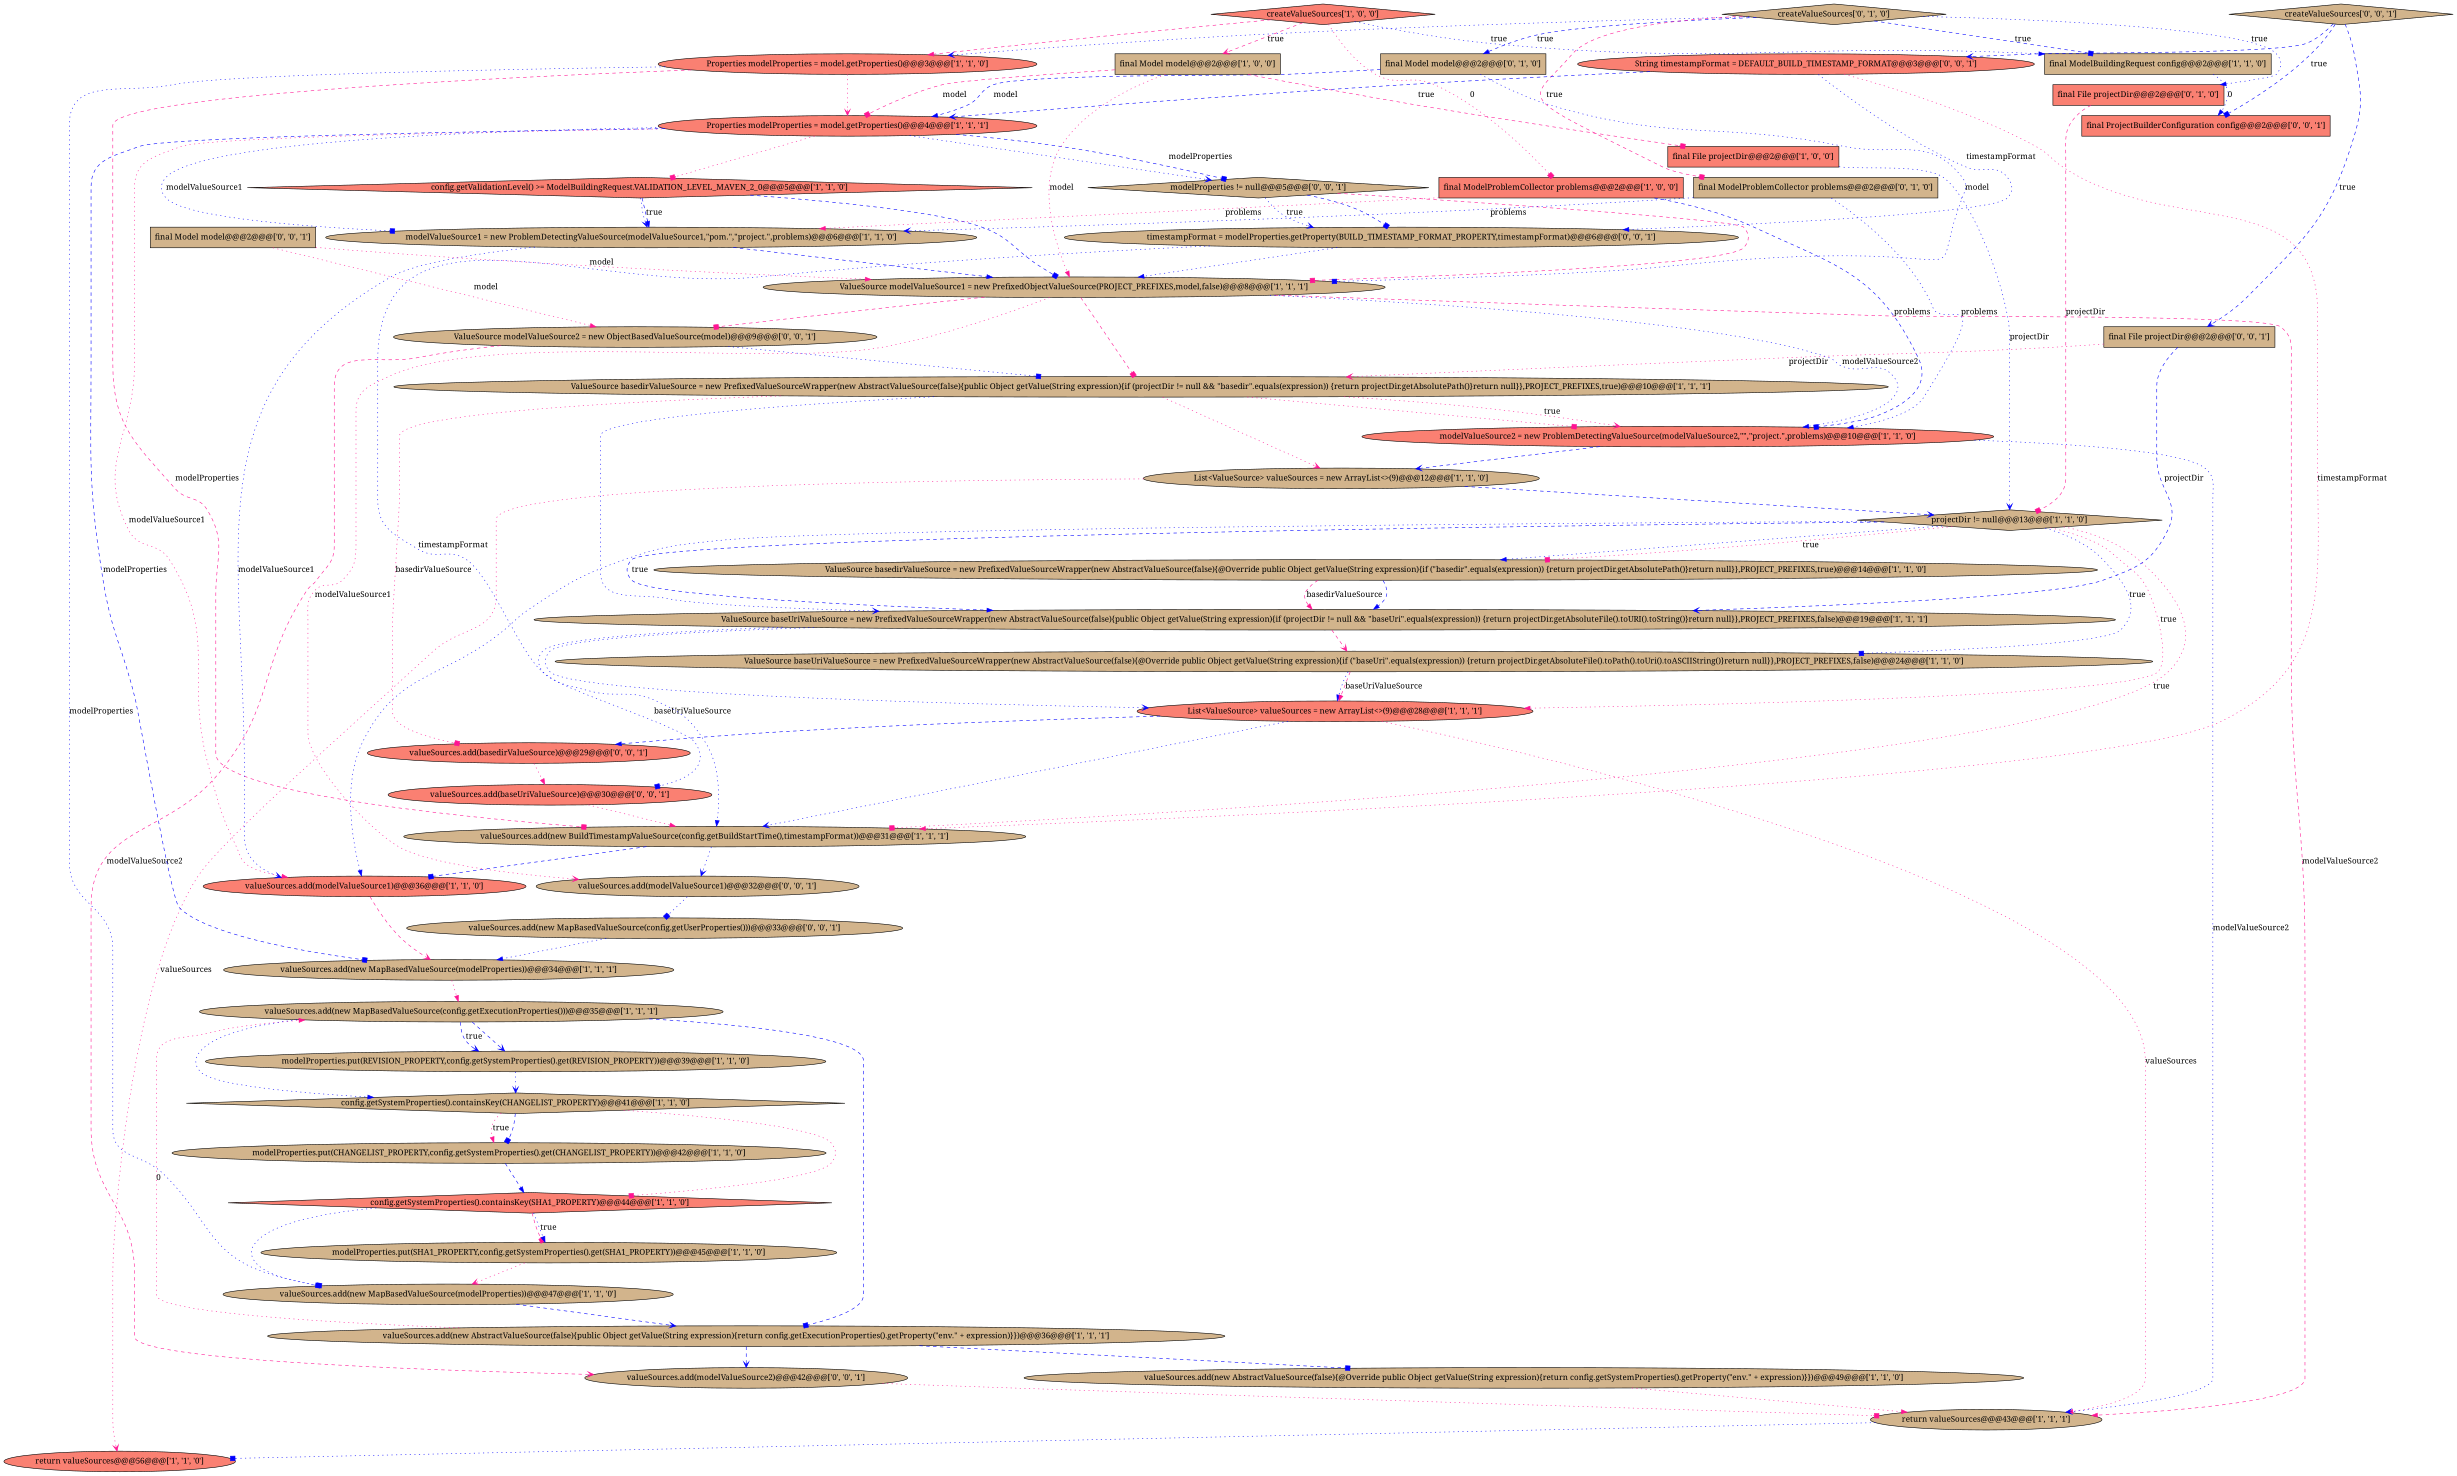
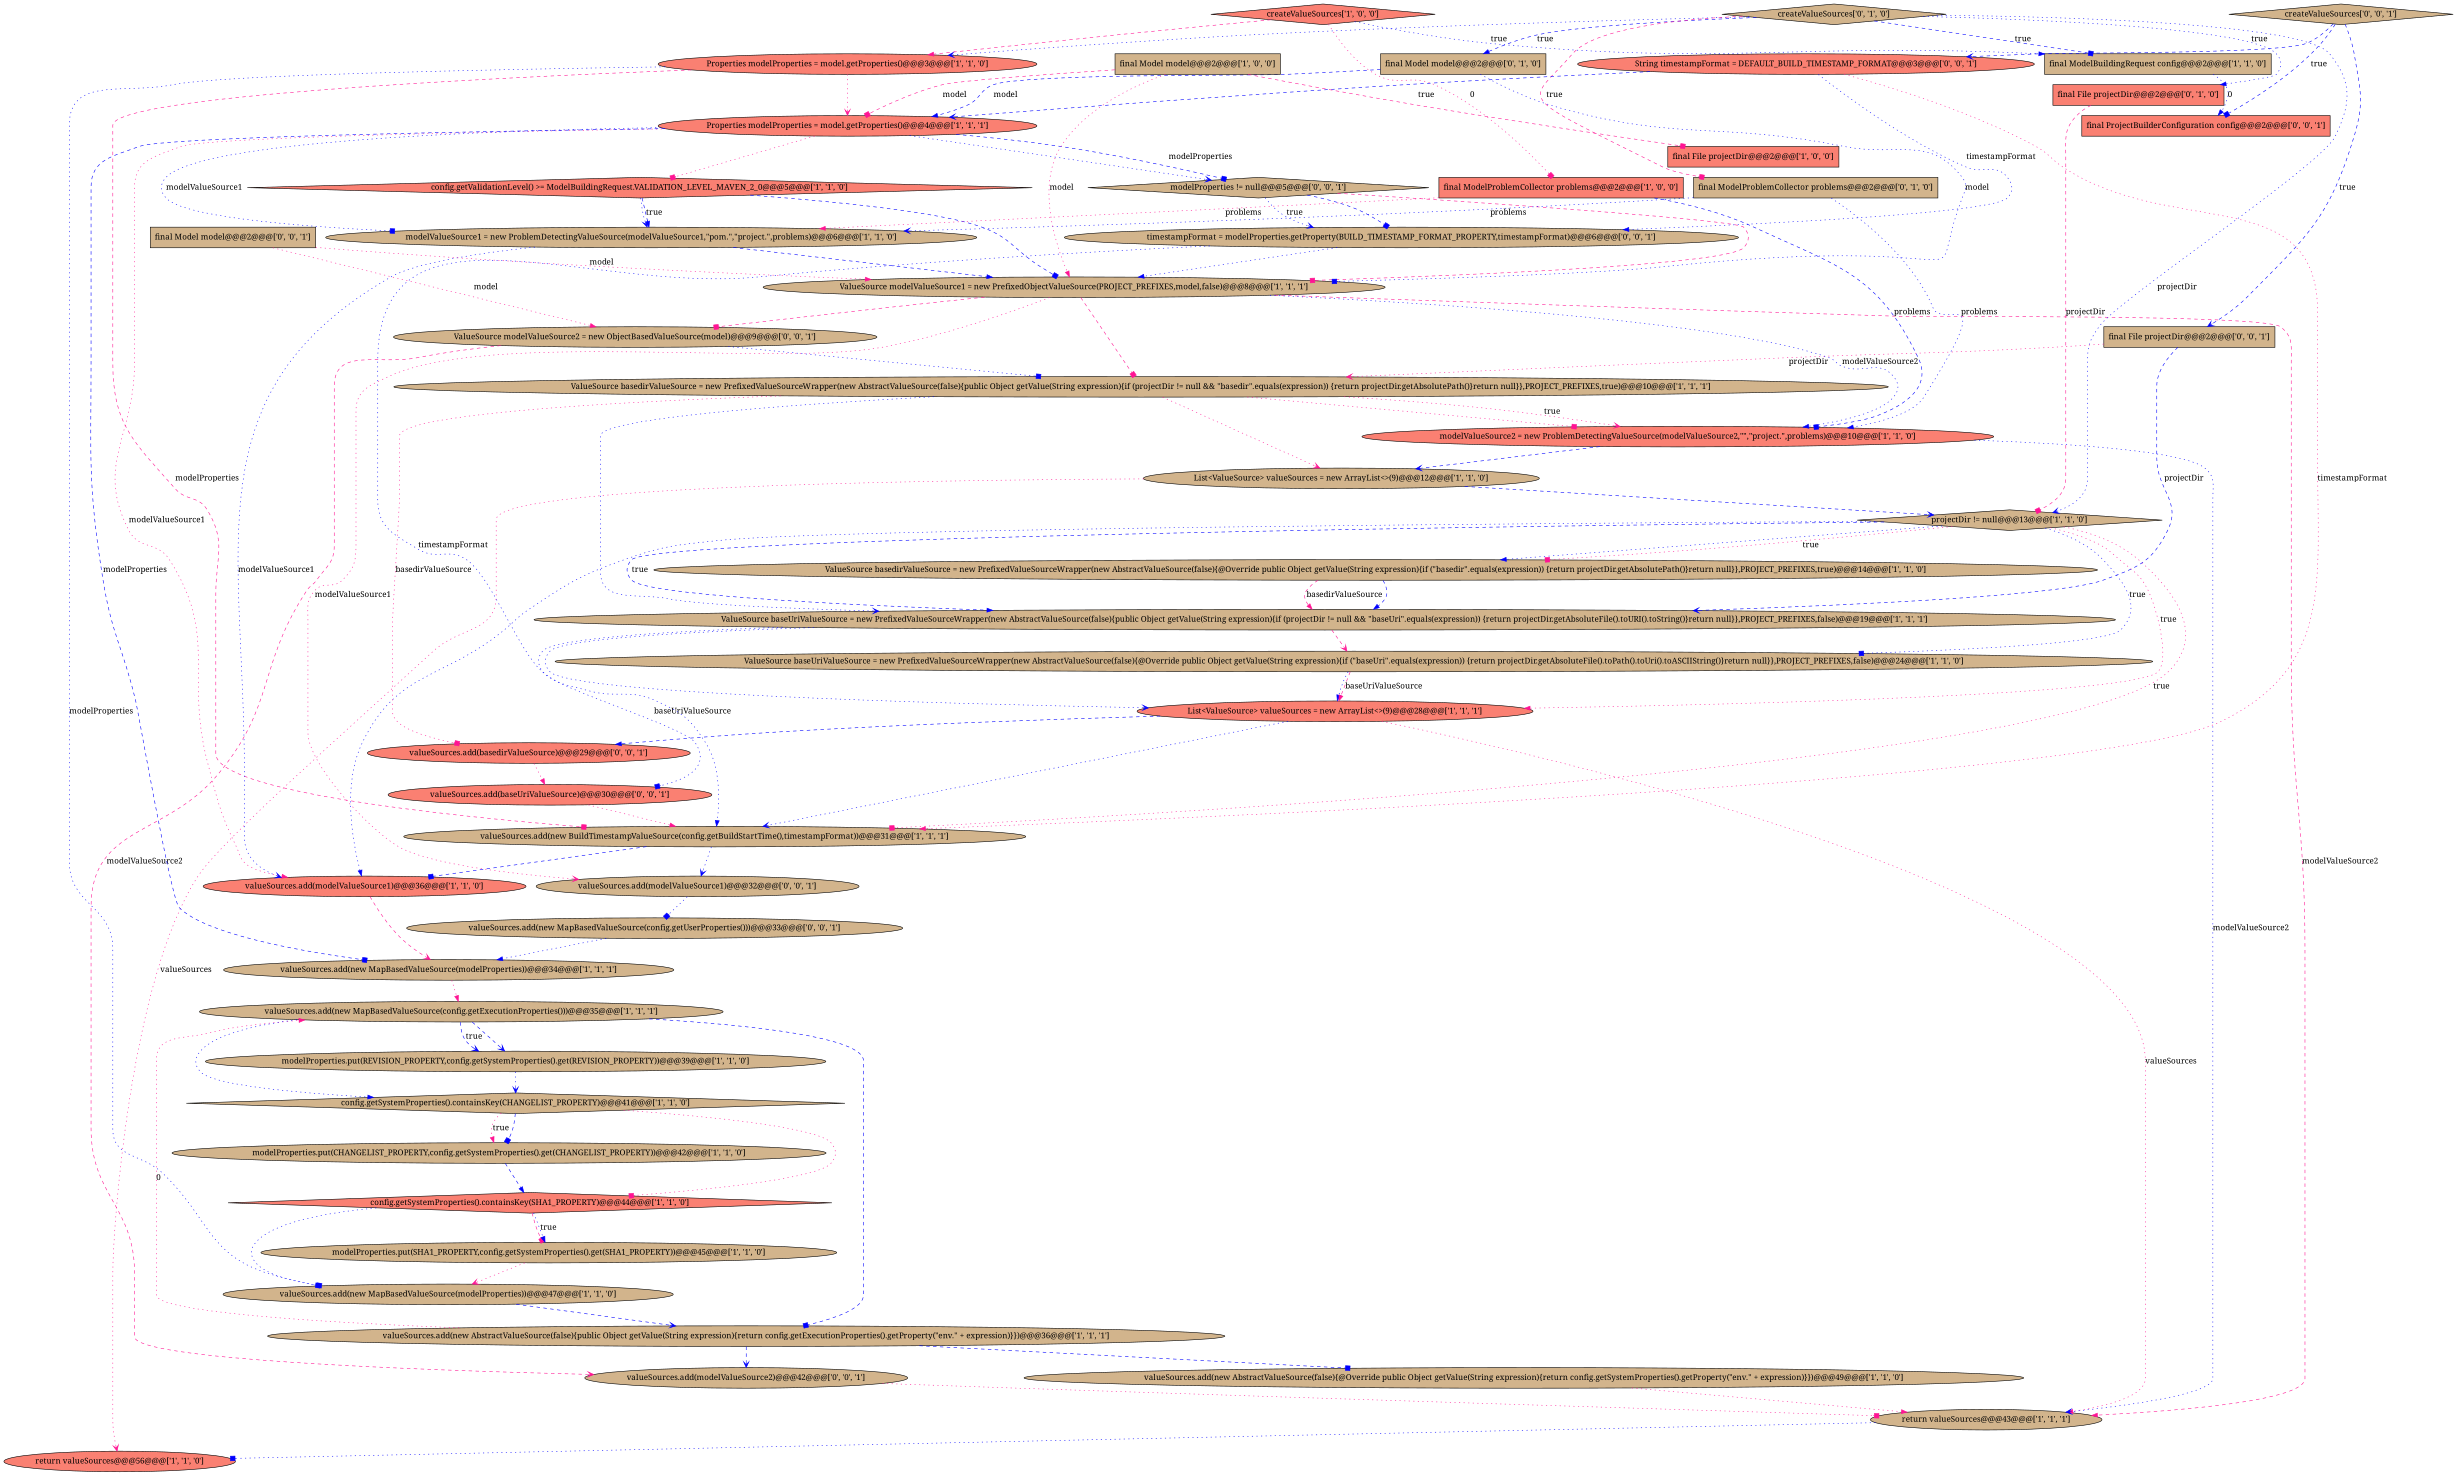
(1264, 38) -> none
(1998, 281) -> (2329, 143)
